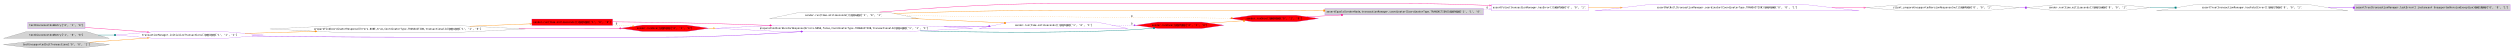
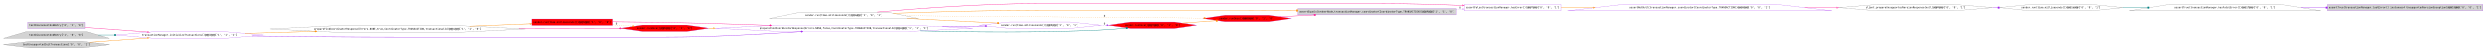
(1053, 25) -> (1040, 25)
